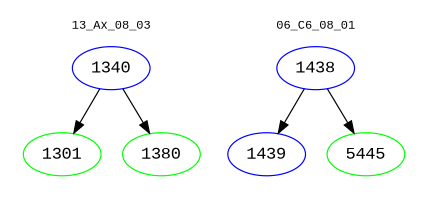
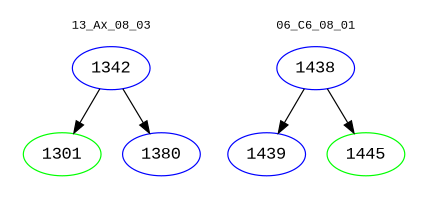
(111, 68) -> (111, 68)
(161, 154) -> (161, 154)
(366, 154) -> (366, 154)
